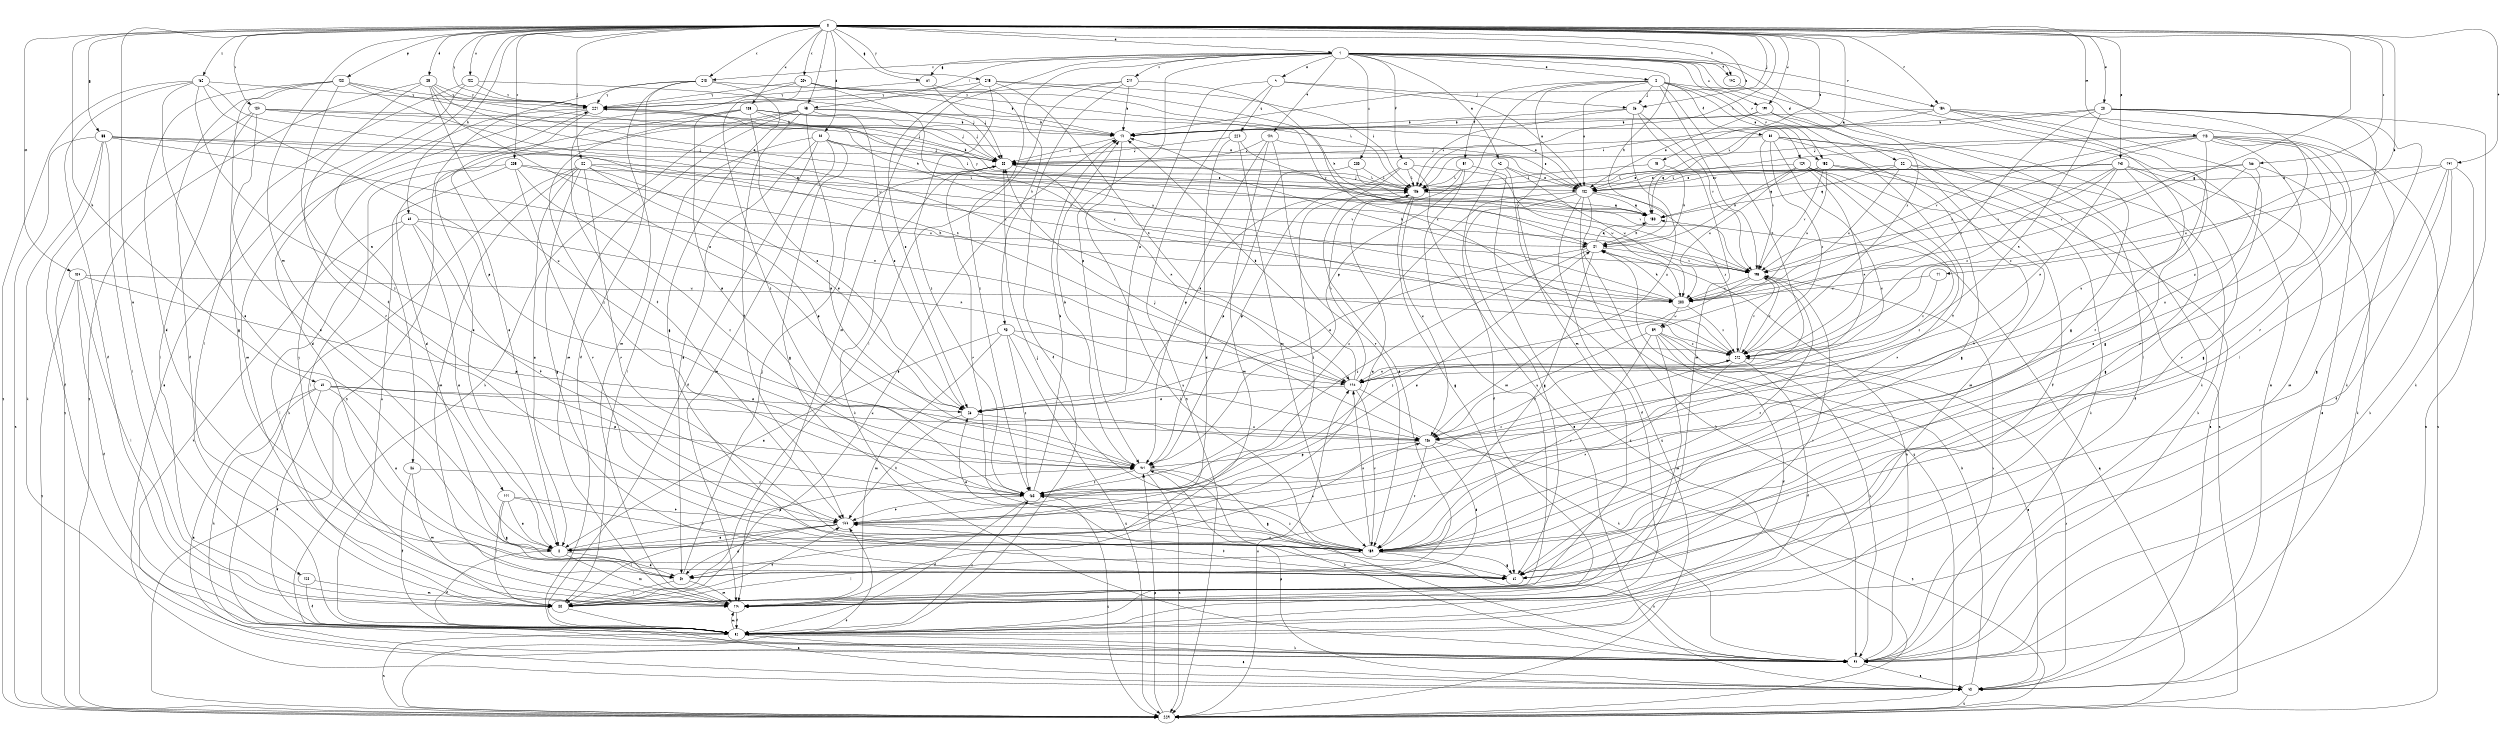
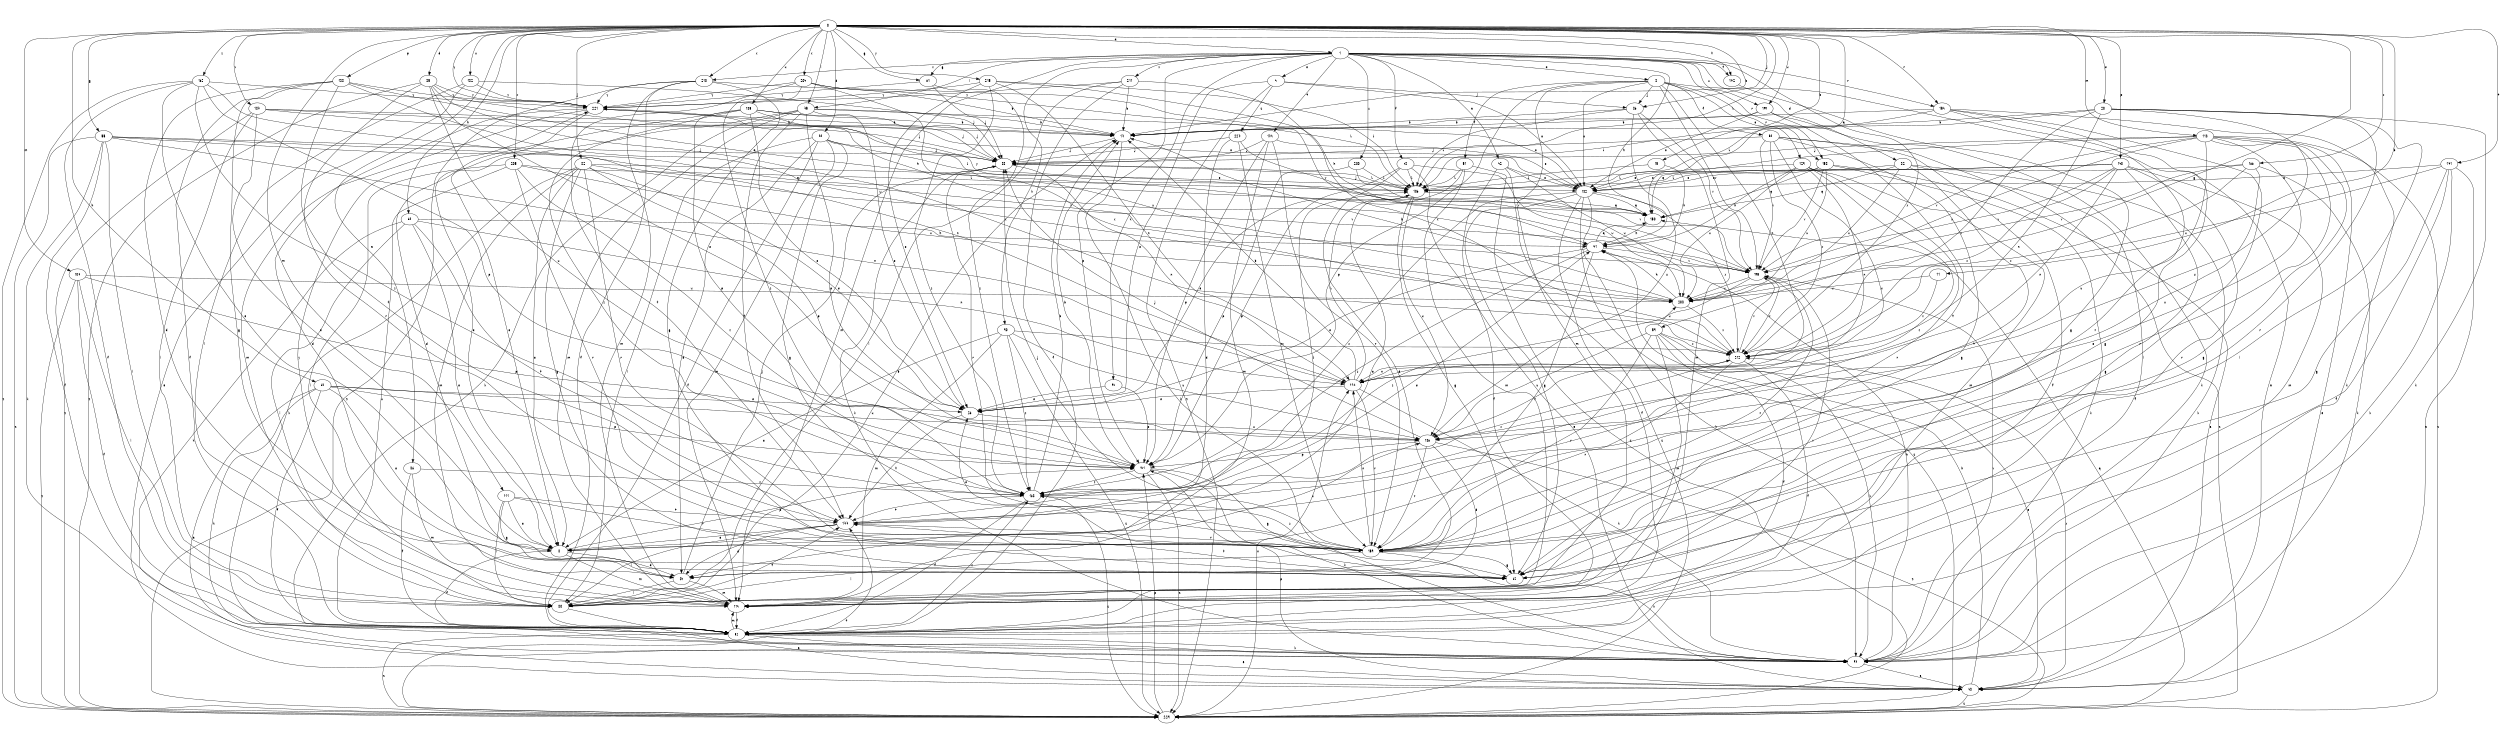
(983, 161) -> (857, 123)
(1595, 247) -> (1595, 247)
(1672, 317) -> (1666, 317)
none -> (1114, 385)
(1098, 529) -> (1107, 534)
(307, 579) -> none
